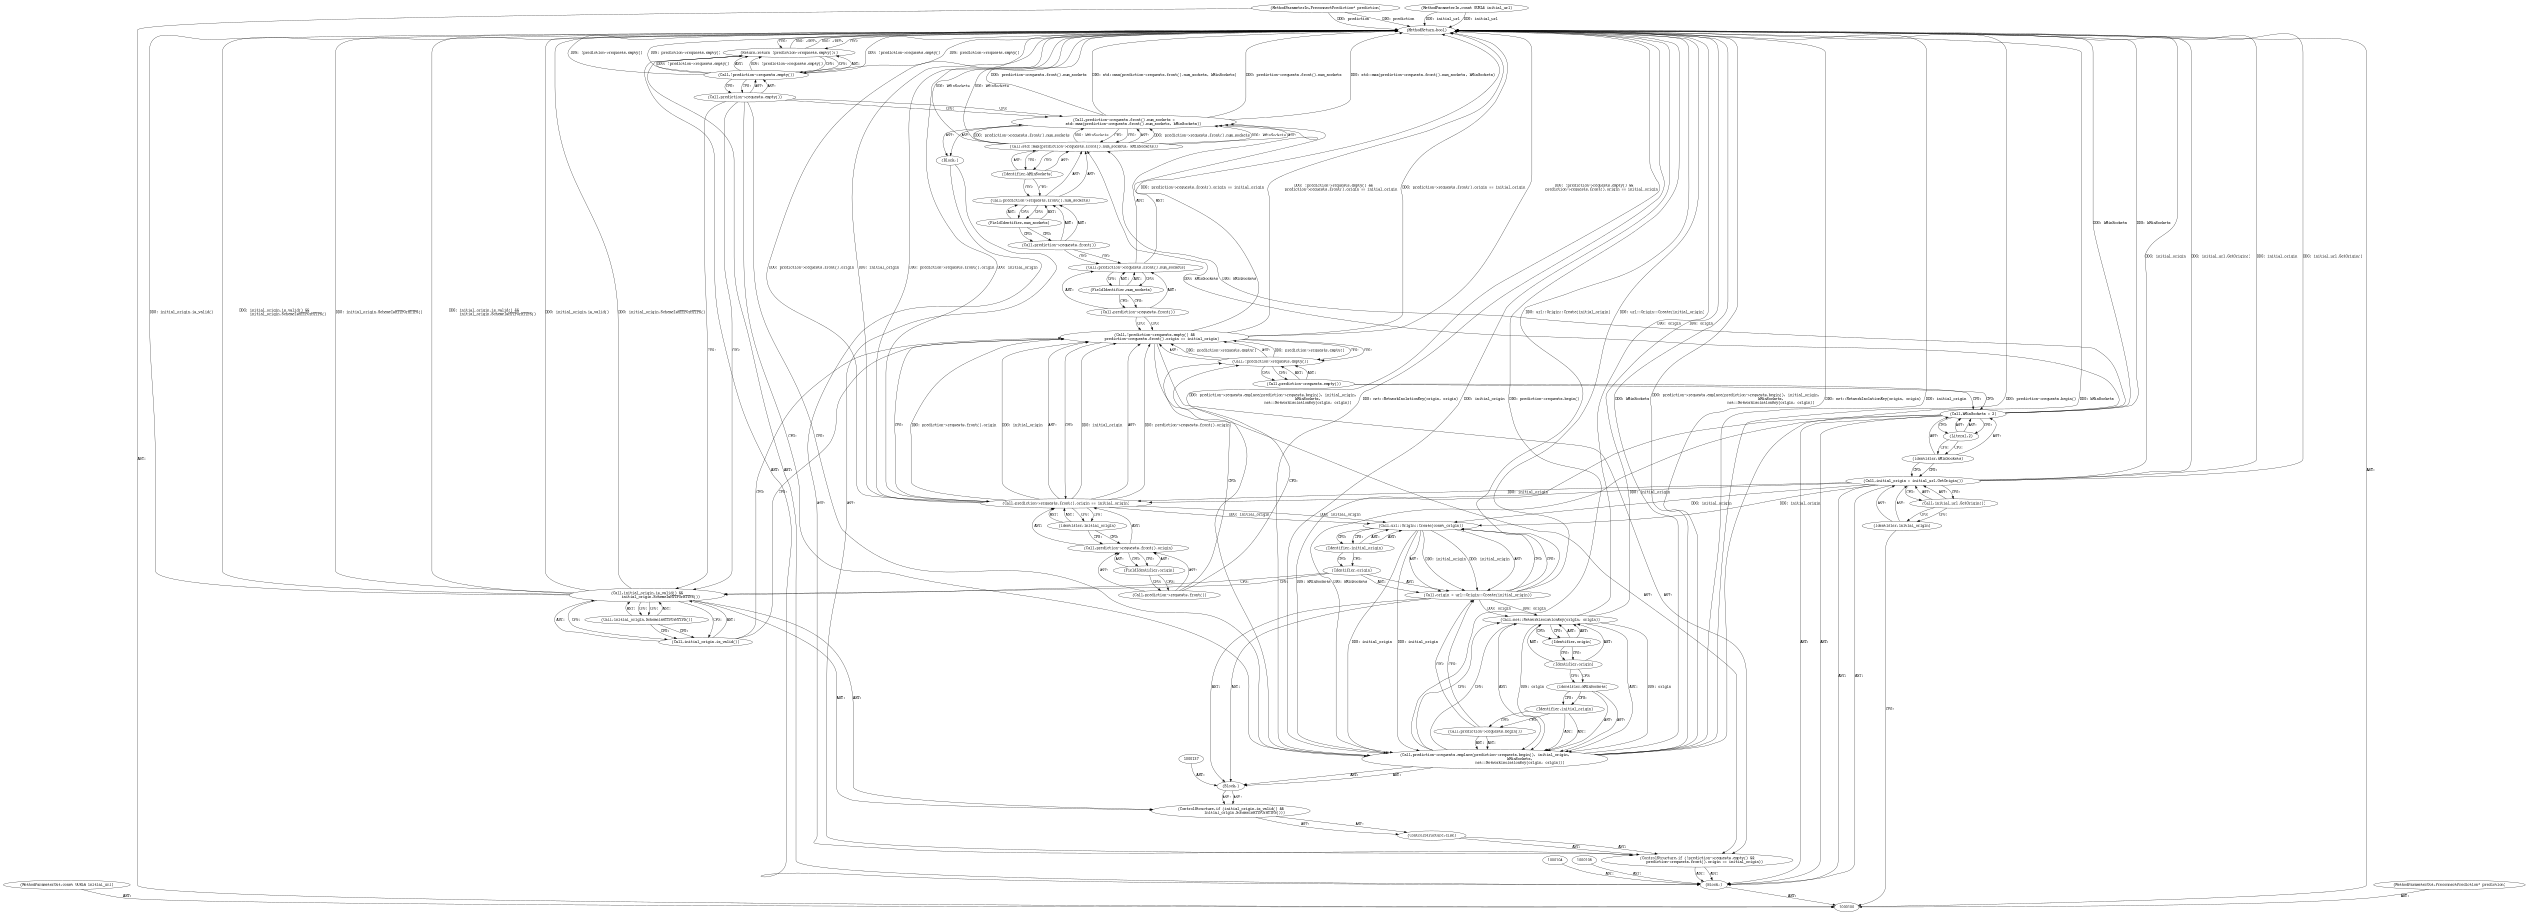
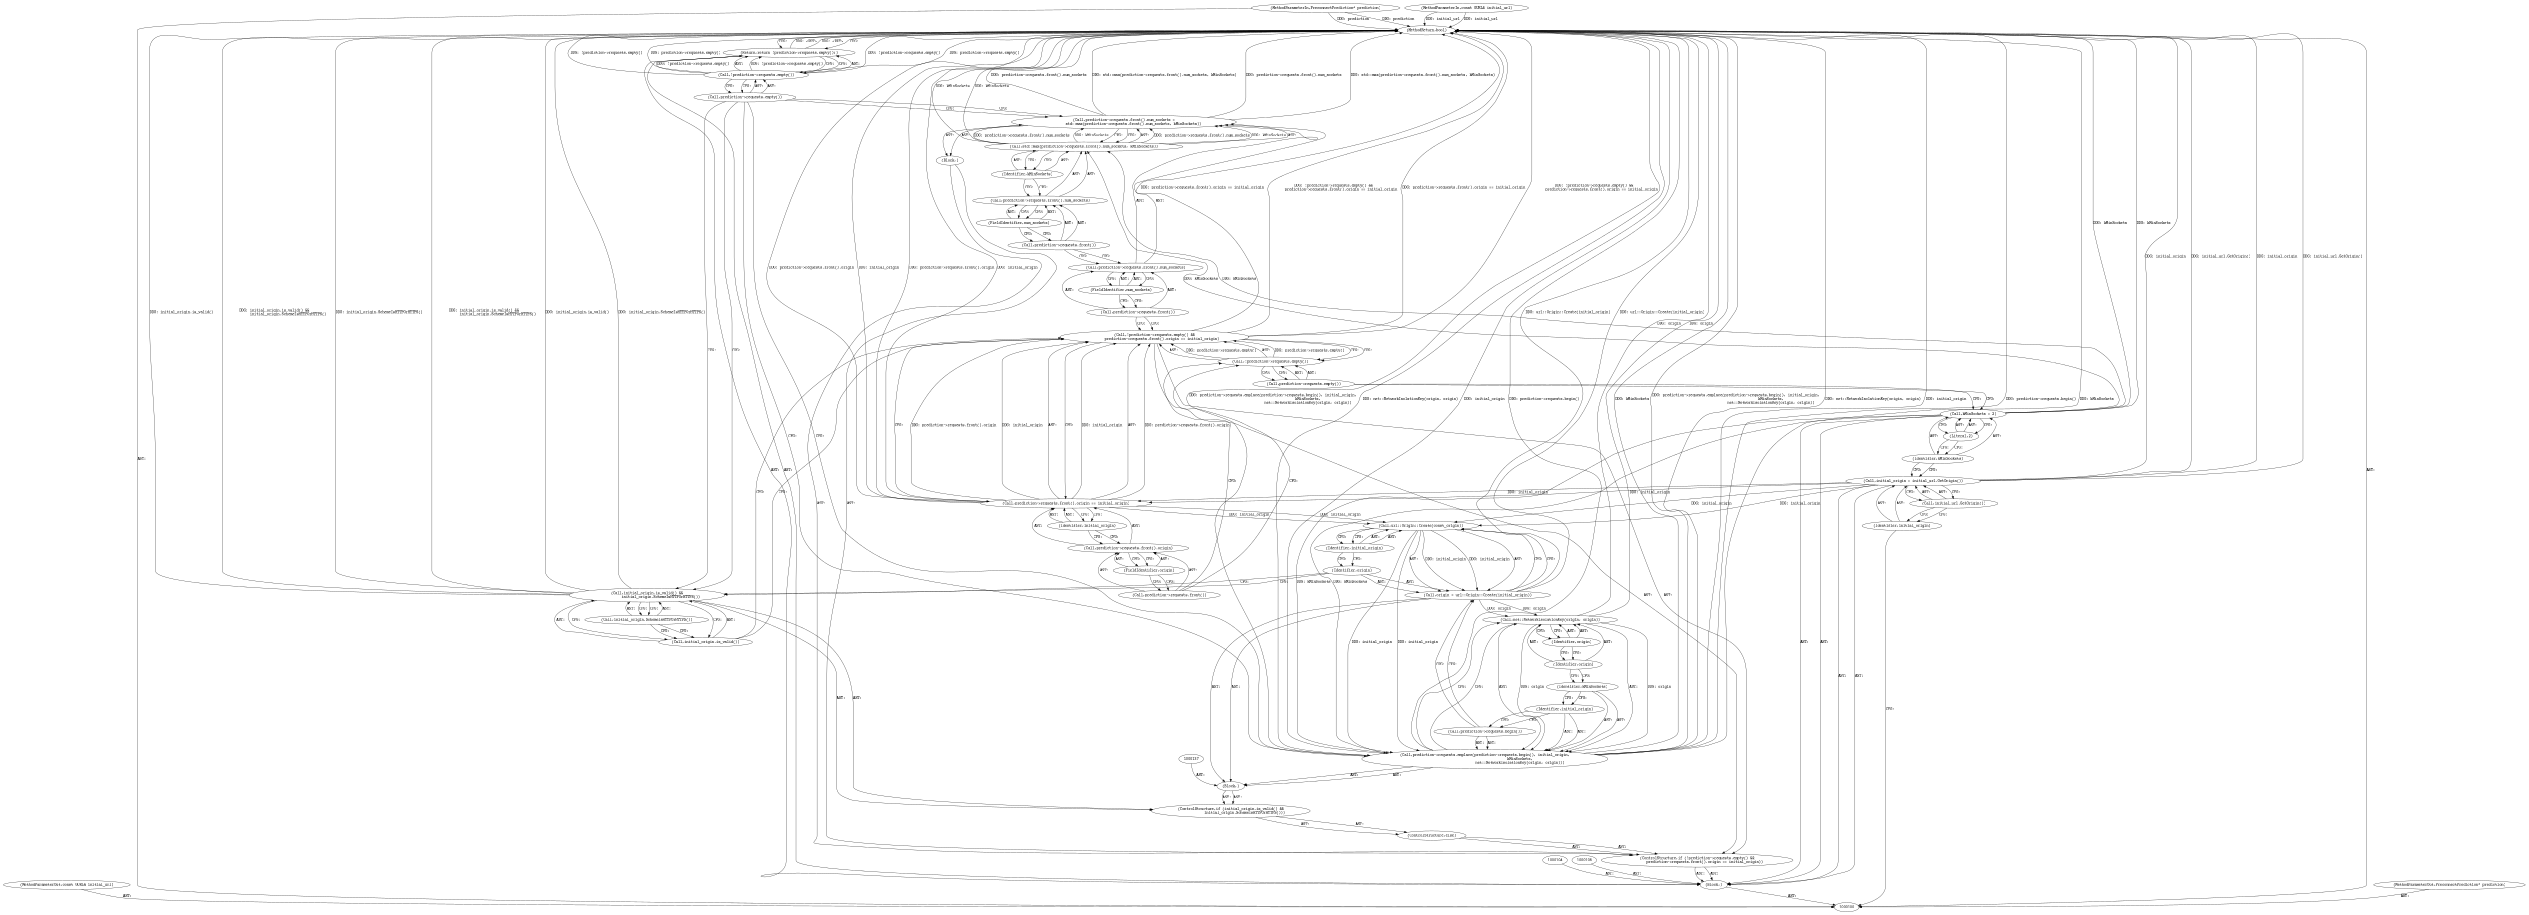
(2366, 266) -> (2366, 263)
